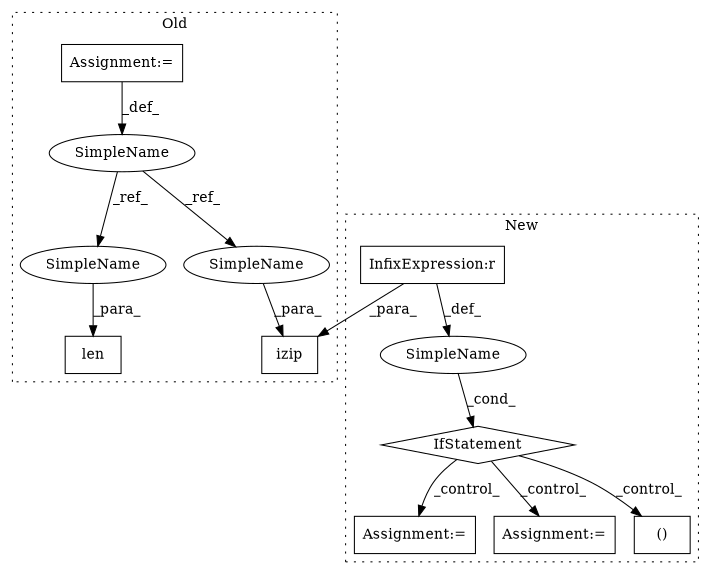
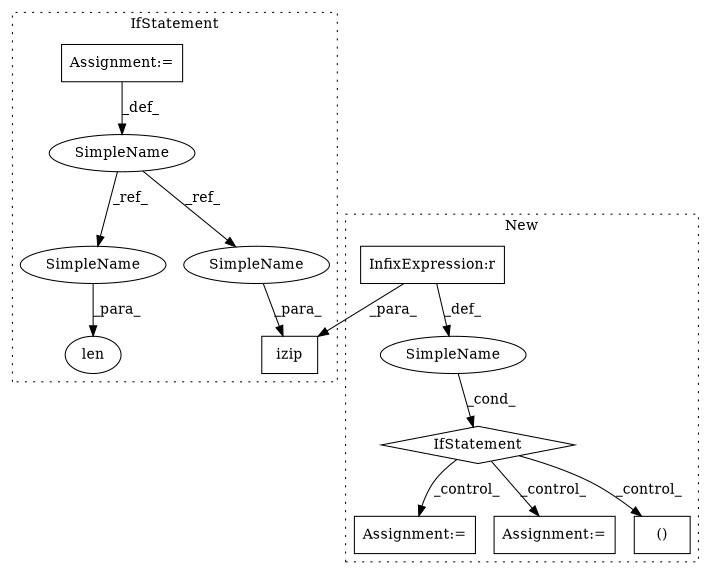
(175, 24) -> (175, 24)
(93, 355) -> (93, 355)
